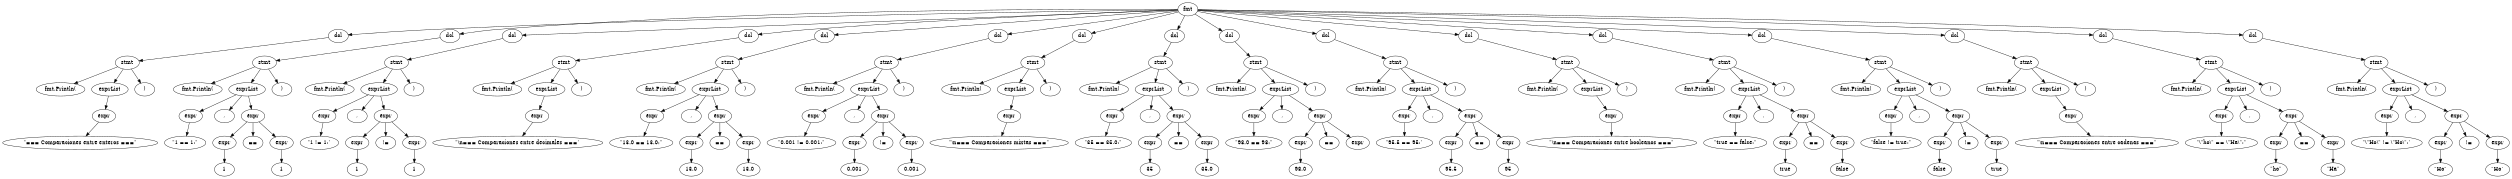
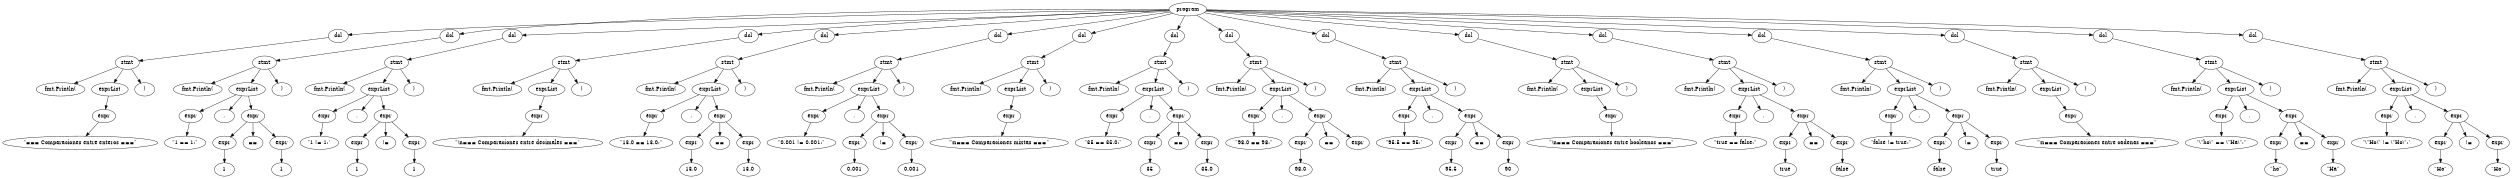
(1188, 9) -> (1188, 9)
(1508, 169) -> (1508, 169)
